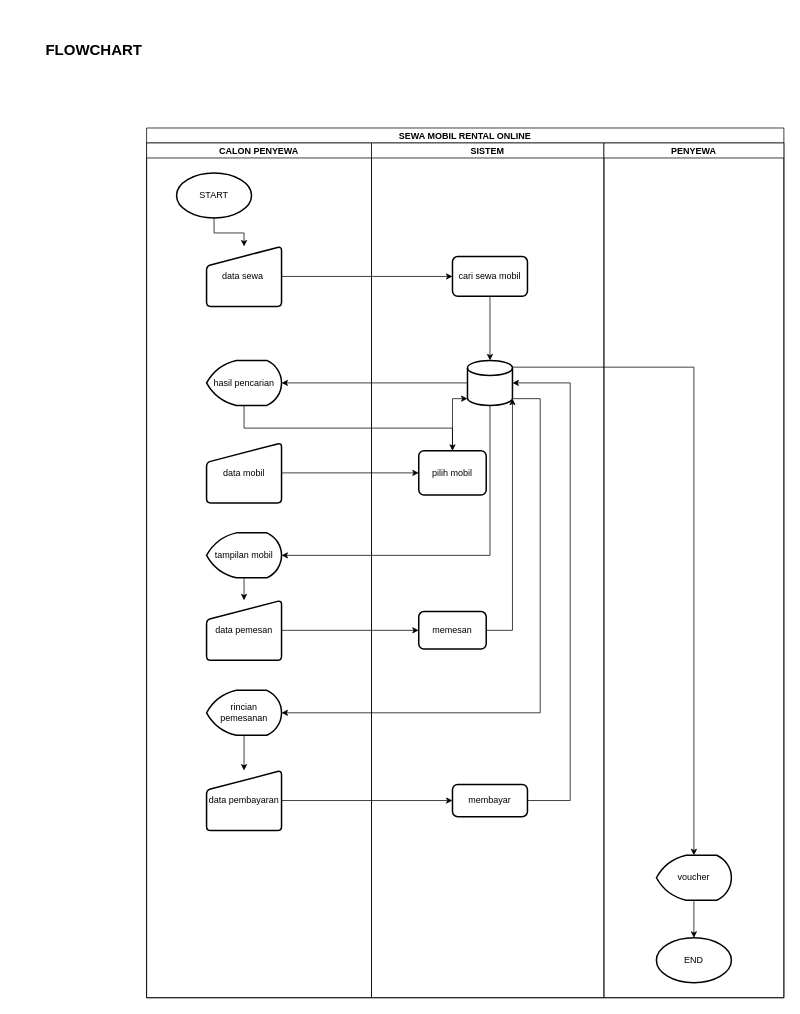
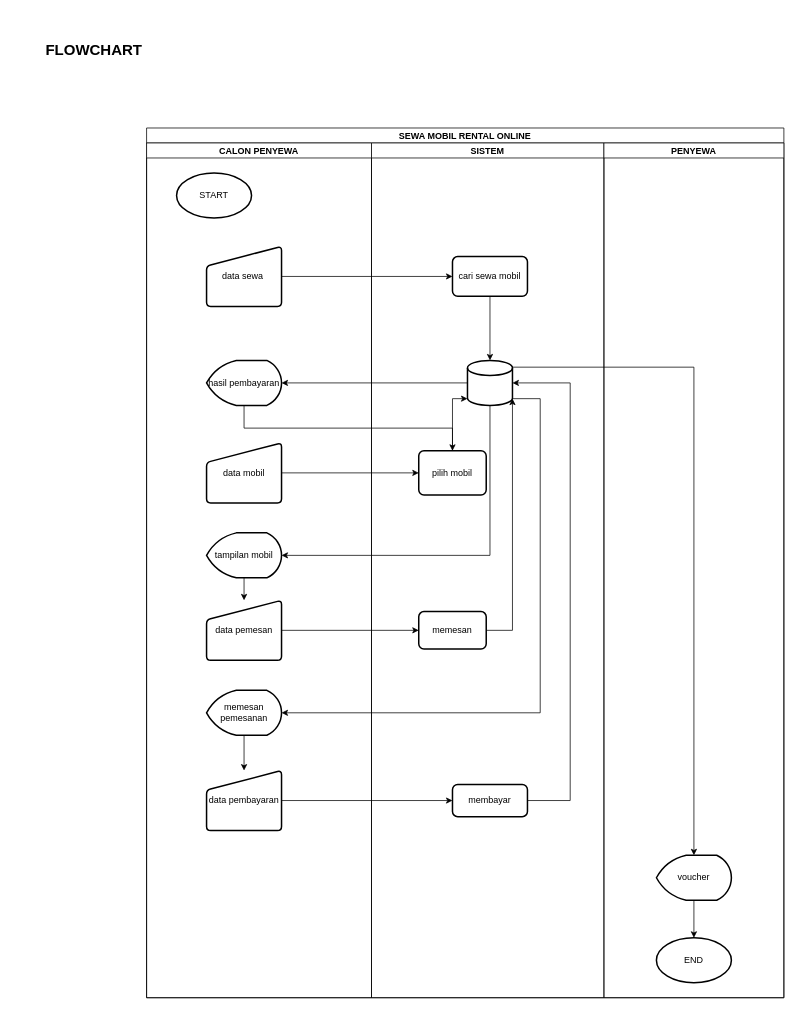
(244, 235) -> none
(244, 383) -> (244, 383)
(244, 713) -> (244, 713)
